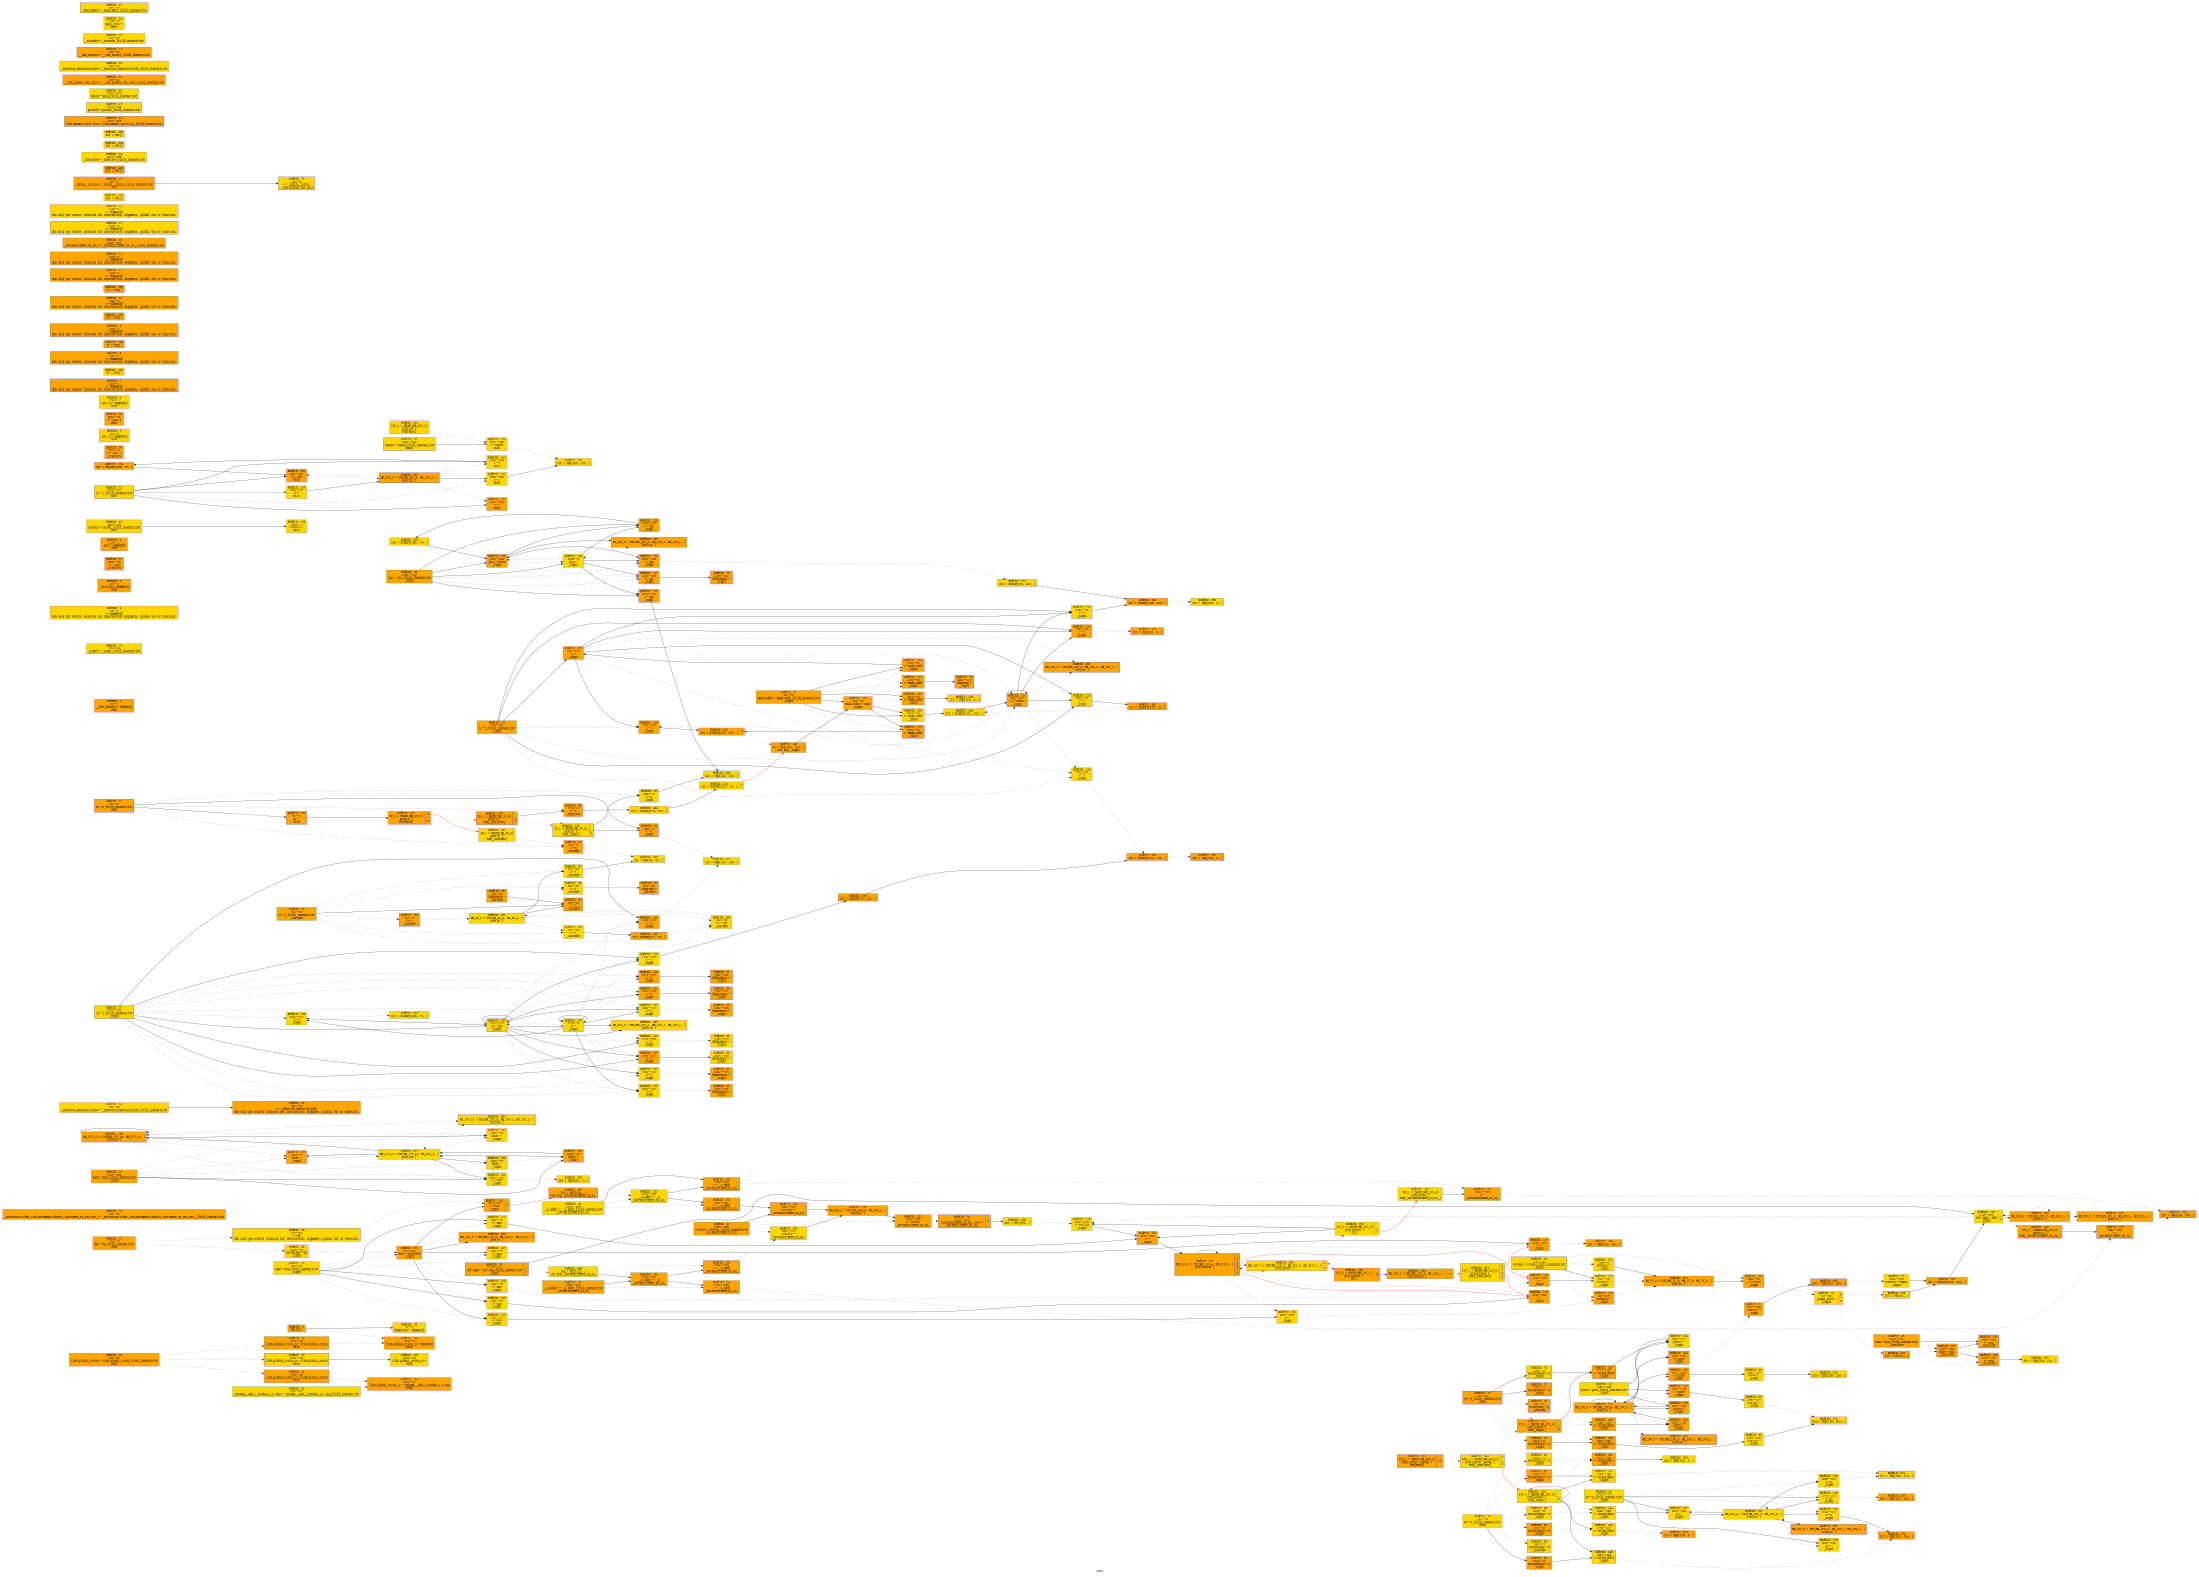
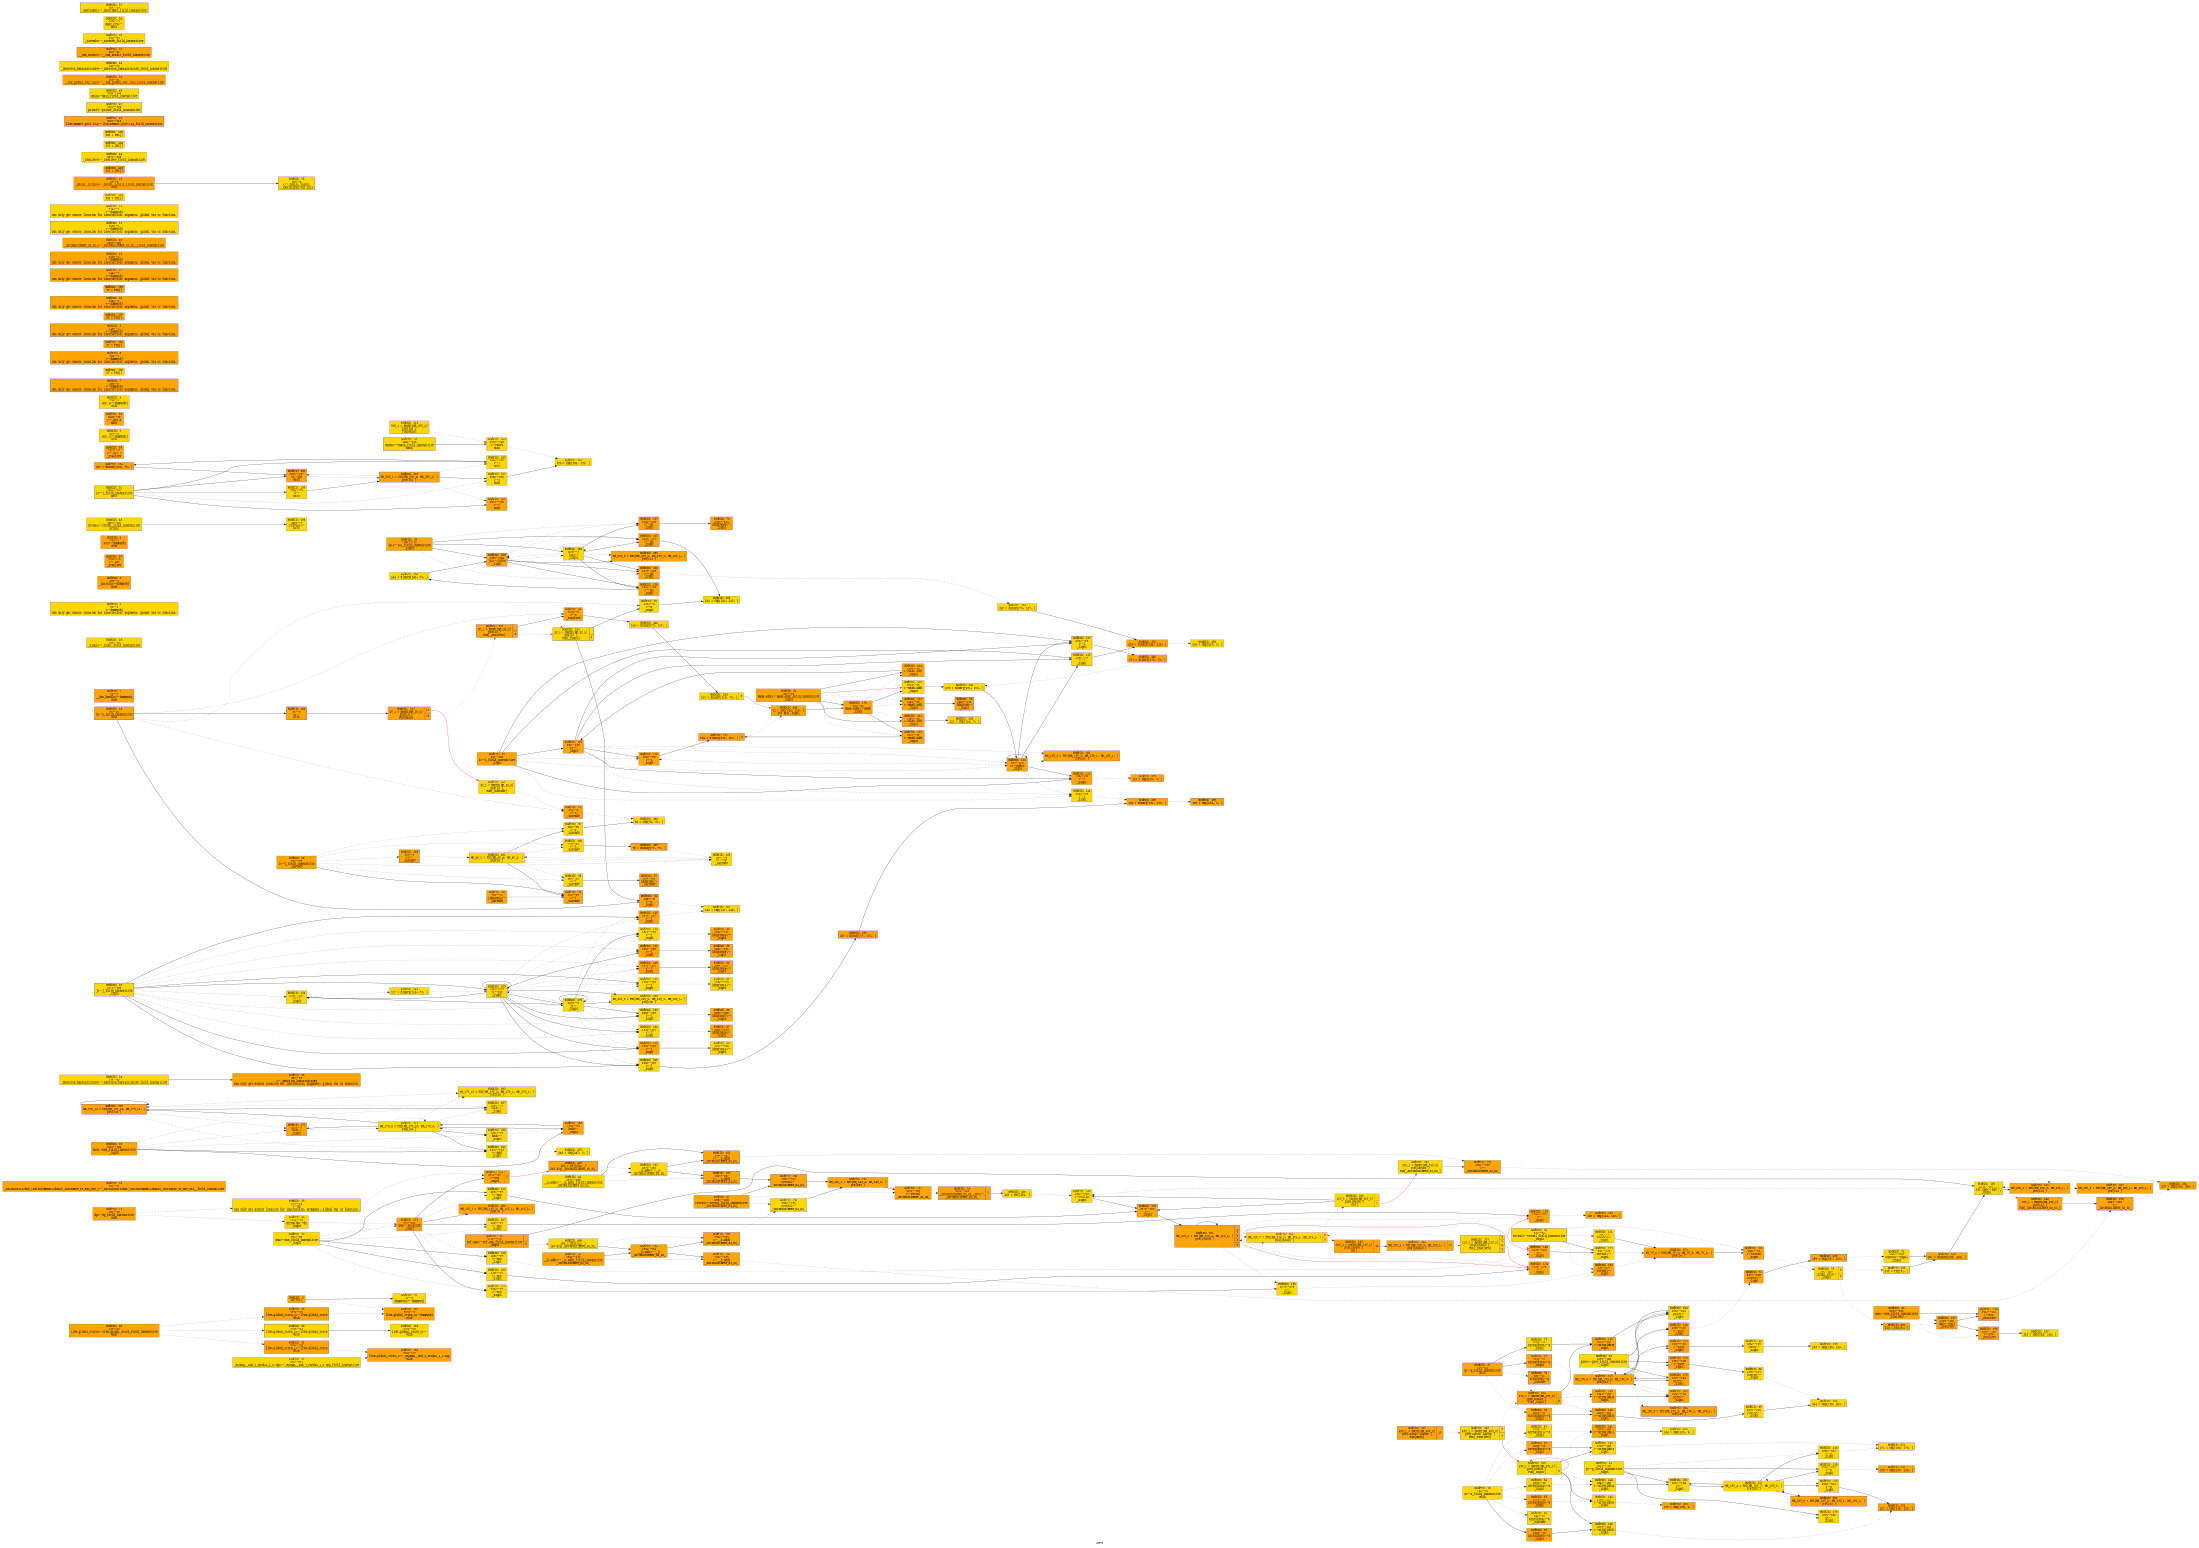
(114, 531) -> (114, 529)
(524, 532) -> none
(851, 715) -> (860, 690)
(1652, 1417) -> (1652, 1389)
